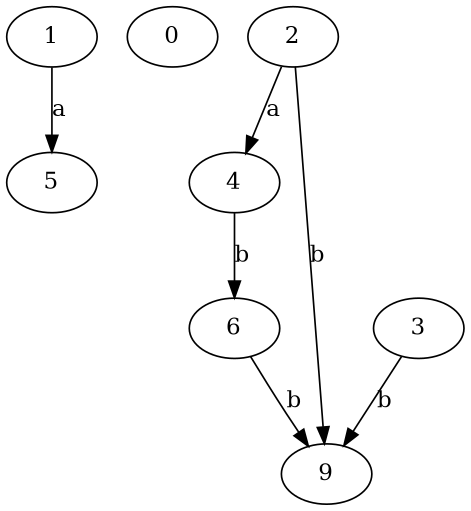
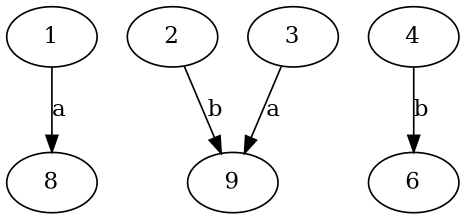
(173, 37) -> none
(267, 102) -> none
(52, 183) -> (52, 183)
(274, 395) -> none
(385, 401) -> (274, 110)
